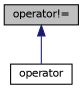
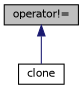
(41, 74) -> (41, 74)
